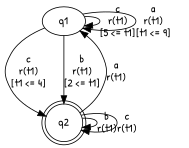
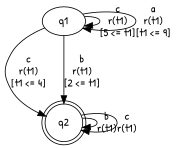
(106, 76) -> none
